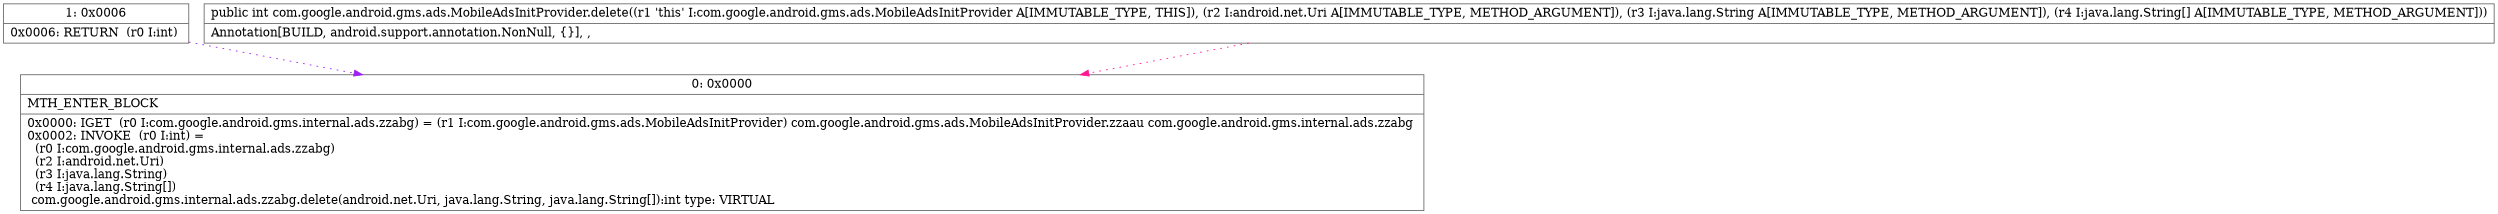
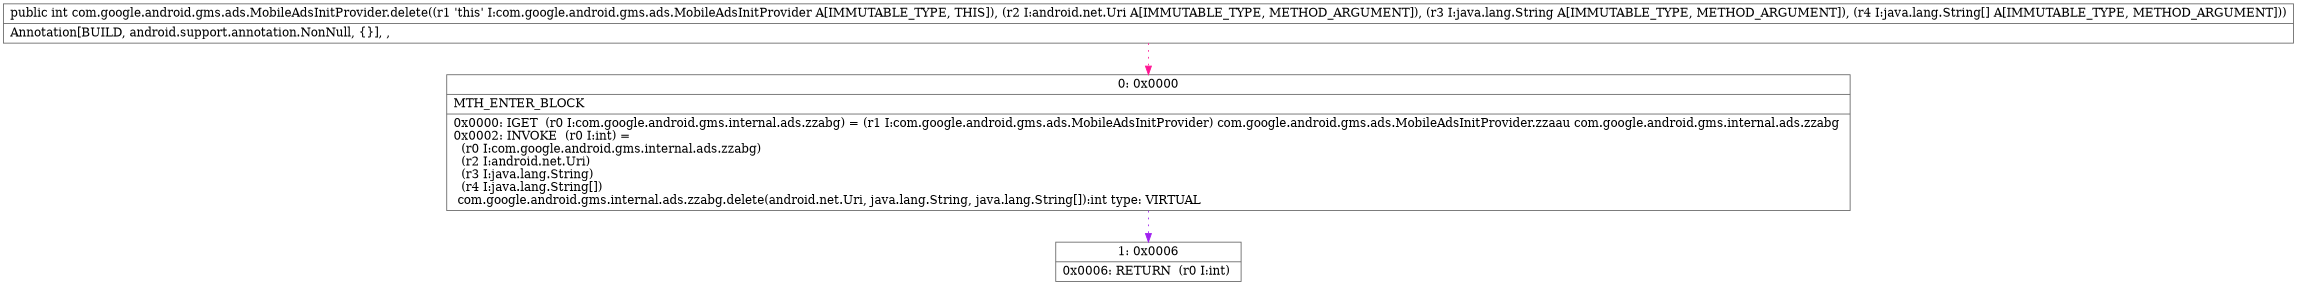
(272, 58) -> (1148, 222)
